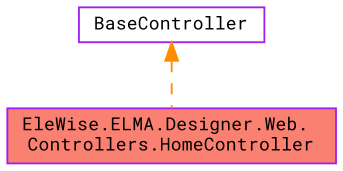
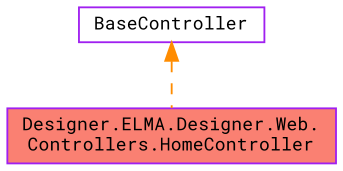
(172, 136) -> (172, 136)
